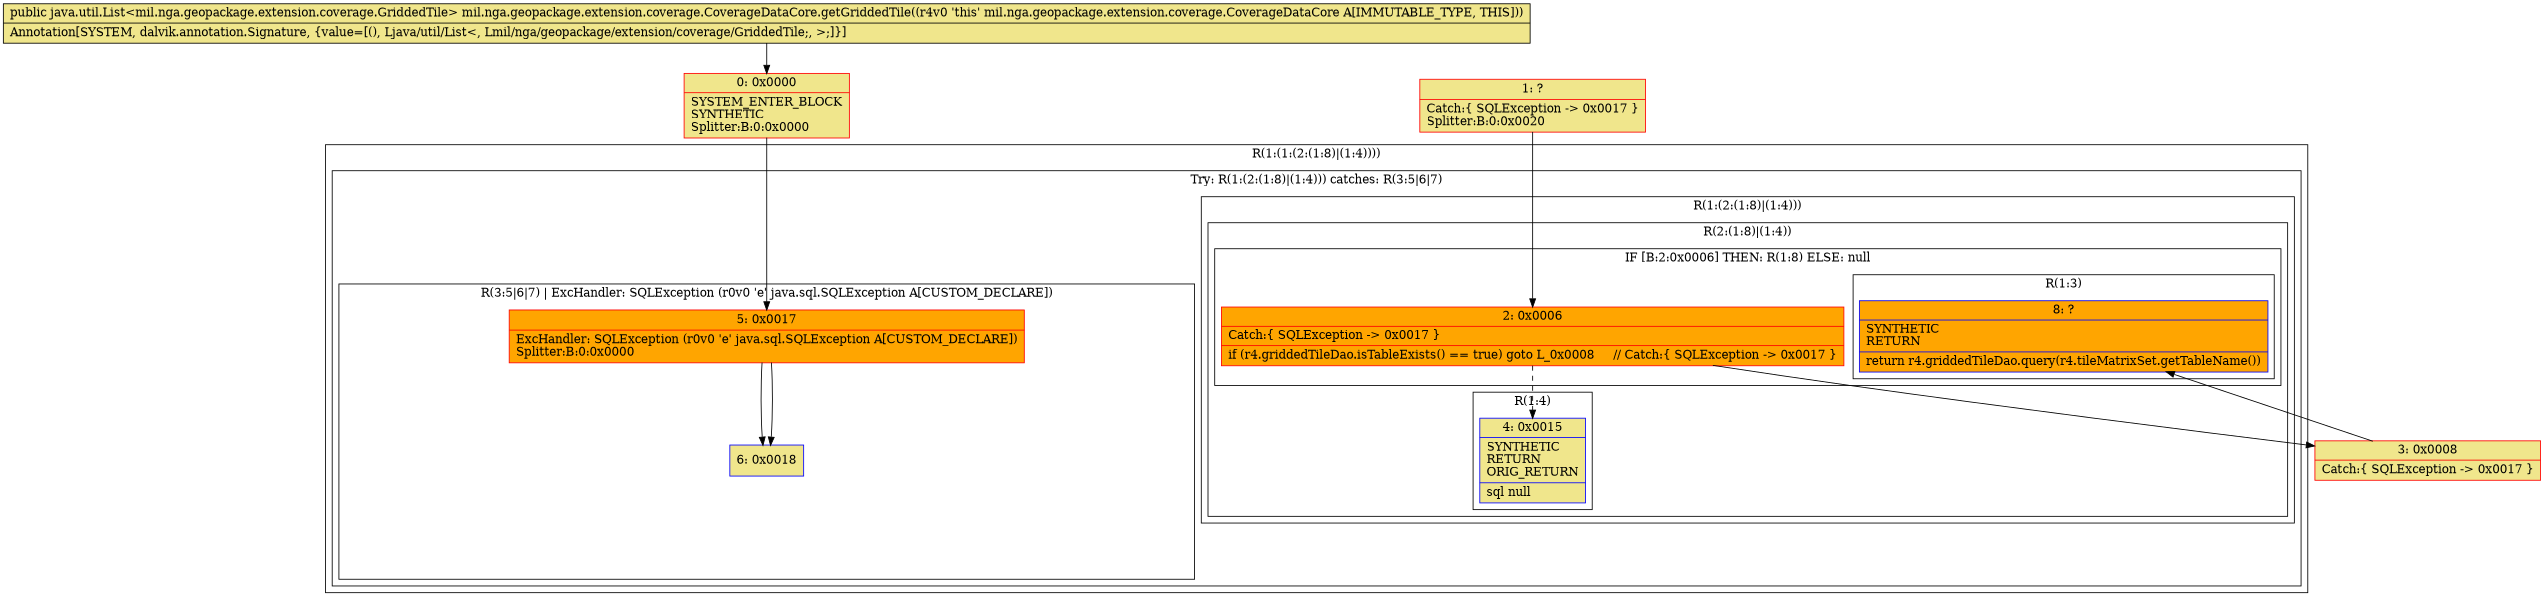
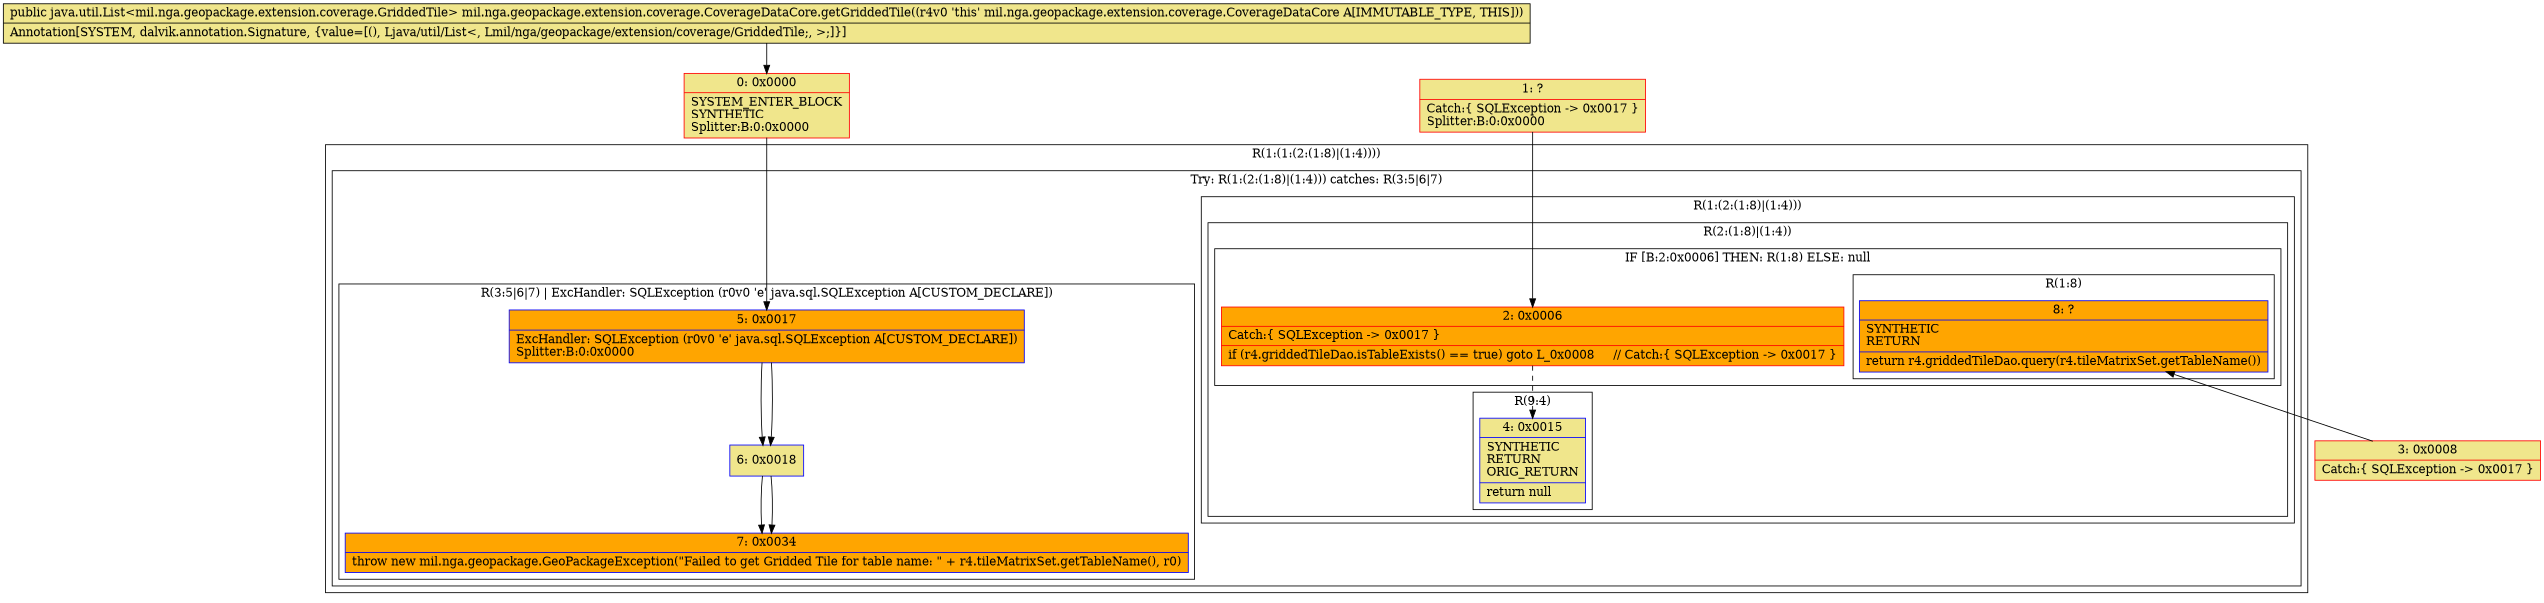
(1486, 122) -> (1486, 122)
(2064, 284) -> (2064, 284)
(767, 336) -> (767, 336)
(1533, 402) -> (1533, 402)
(2009, 407) -> none
(1509, 492) -> (1519, 492)
none -> (767, 553)
